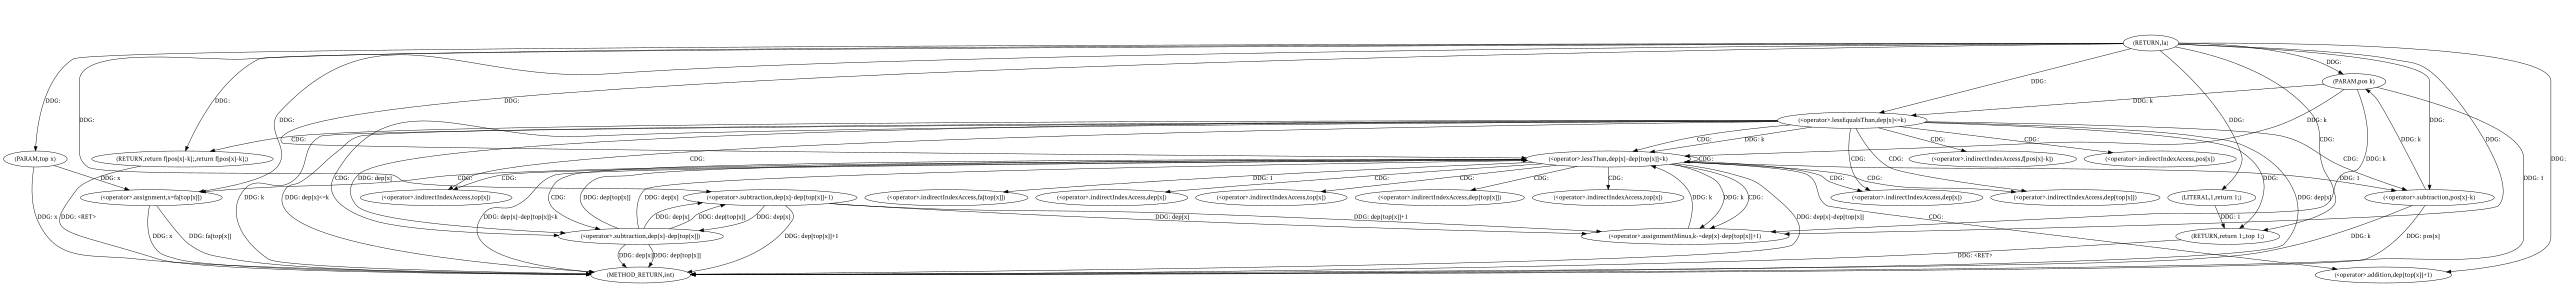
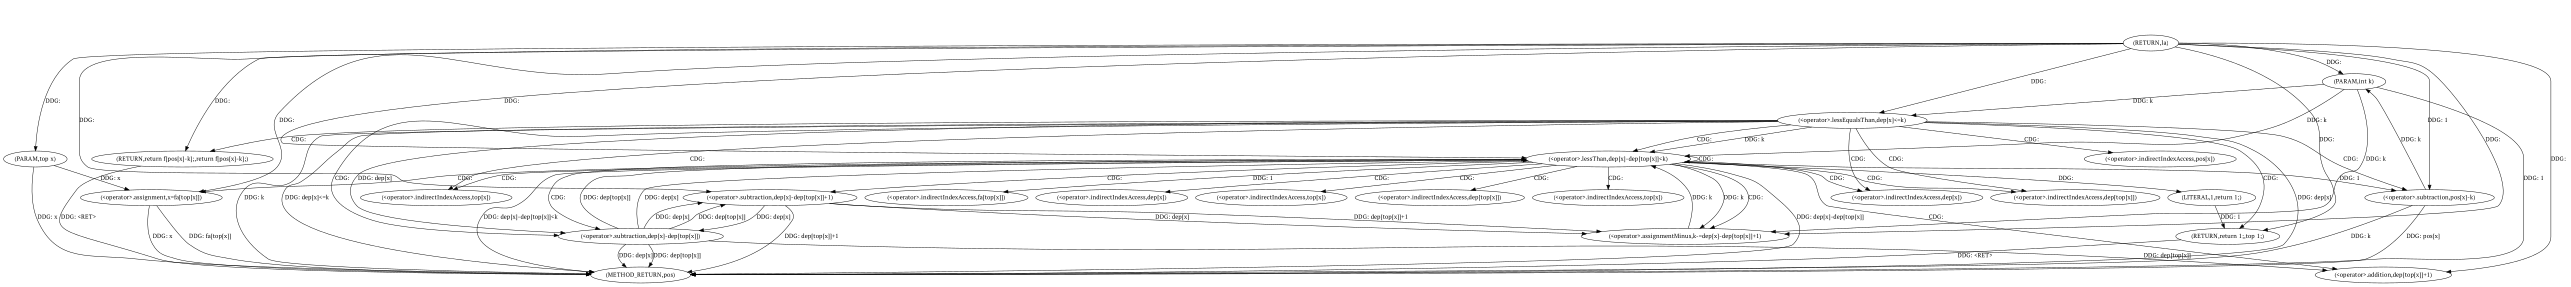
(2354, 82) -> (2354, 82)
(2219, 112) -> (1930, 174)
(2438, 120) -> (2438, 120)
(2328, 140) -> (2328, 140)
(1993, 159) -> none
none -> (1182, 173)
(2272, 178) -> (2272, 178)
none -> (1516, 246)
(641, 275) -> (641, 275)
